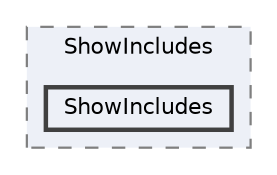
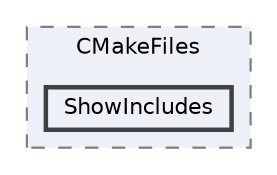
(139, 48) -> (139, 48)
